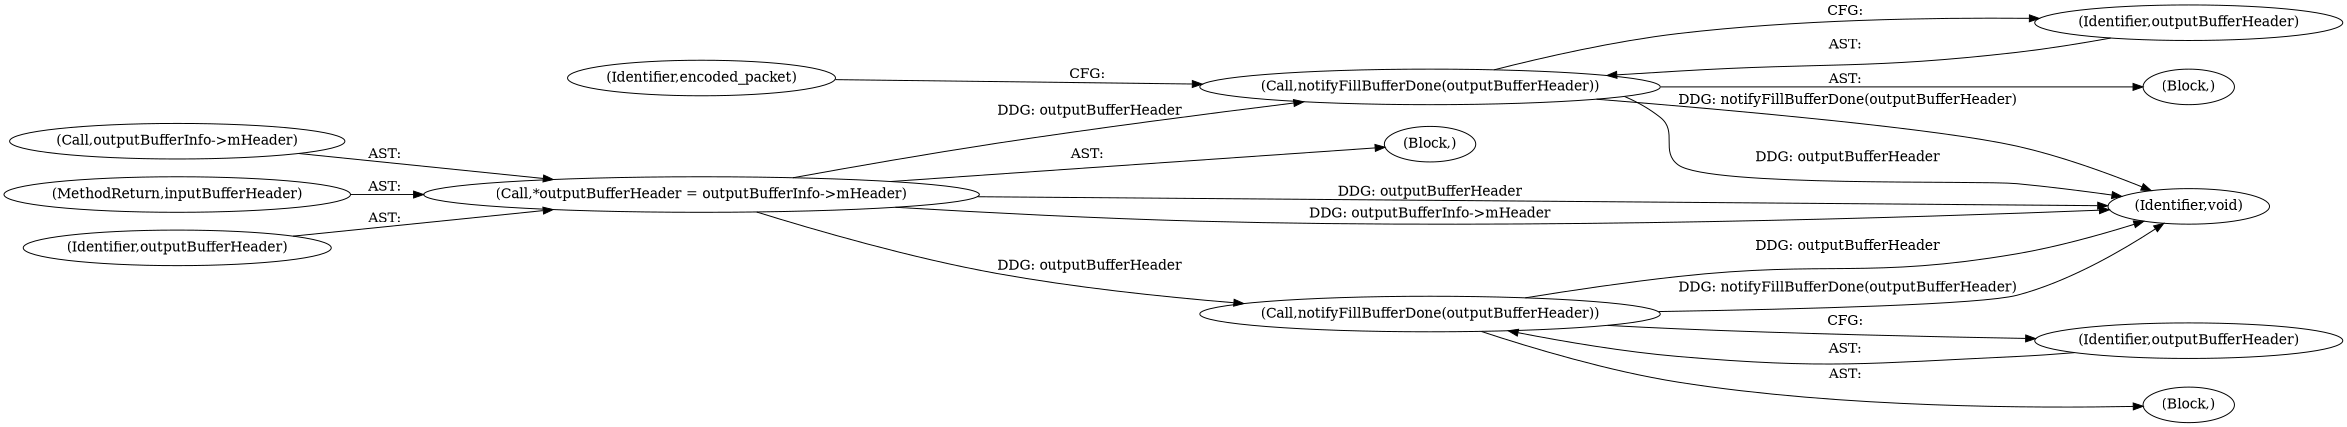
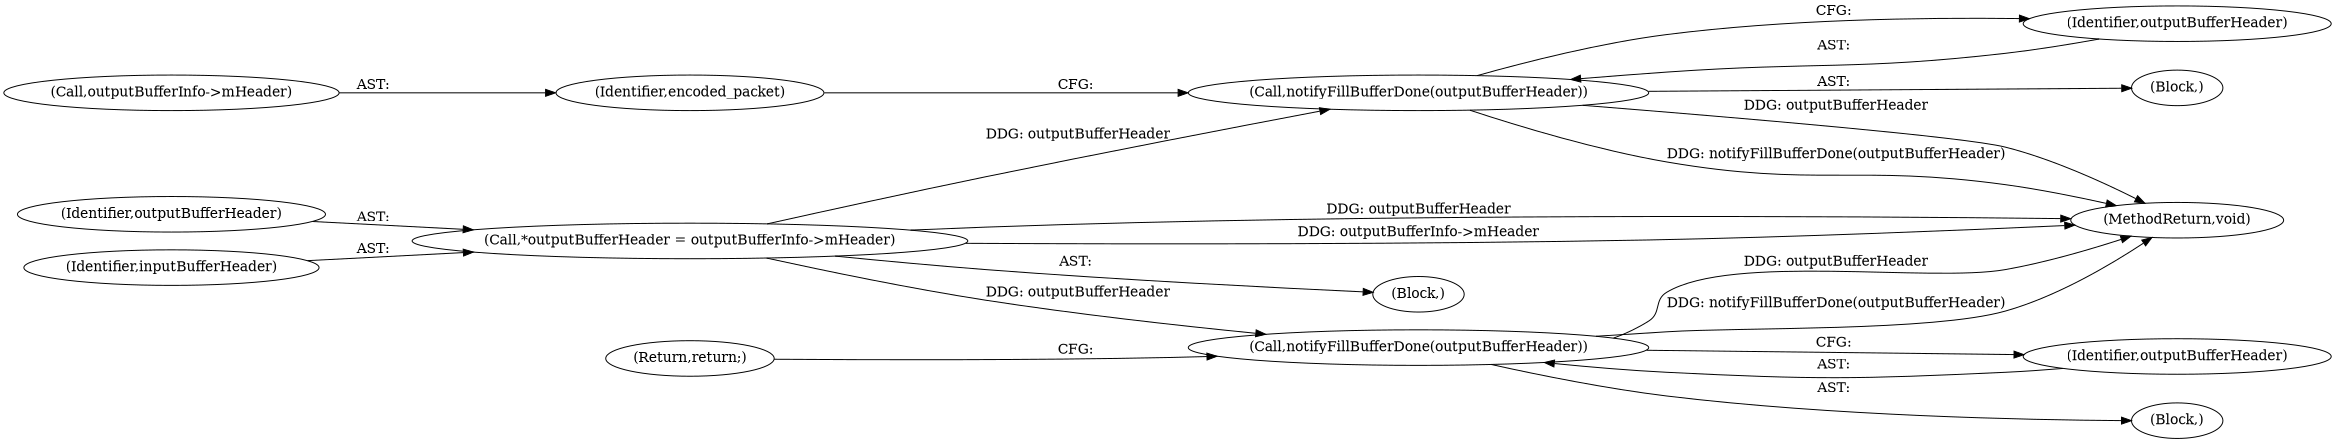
(421, 166) -> (442, 93)
(177, 195) -> (171, 268)
(2189, 206) -> (2177, 220)
none -> (690, 358)
